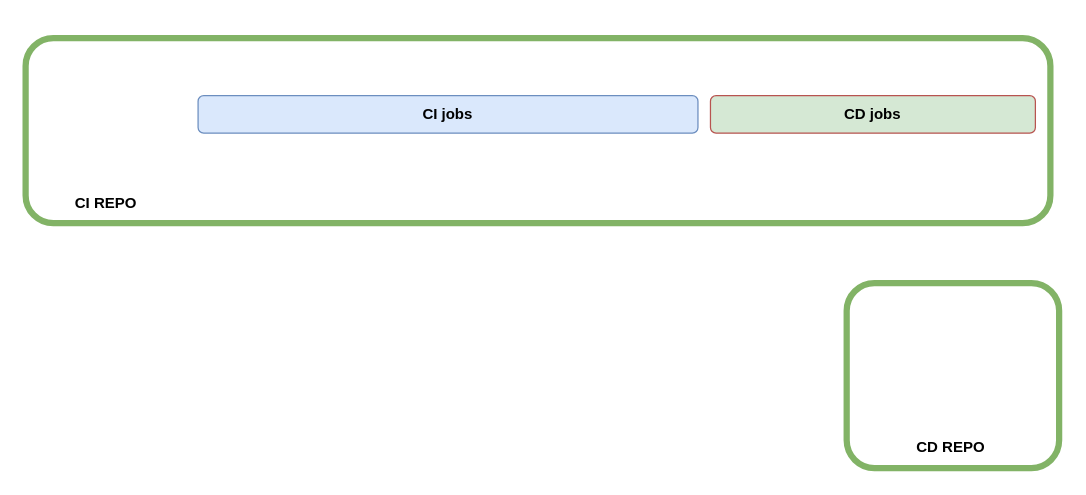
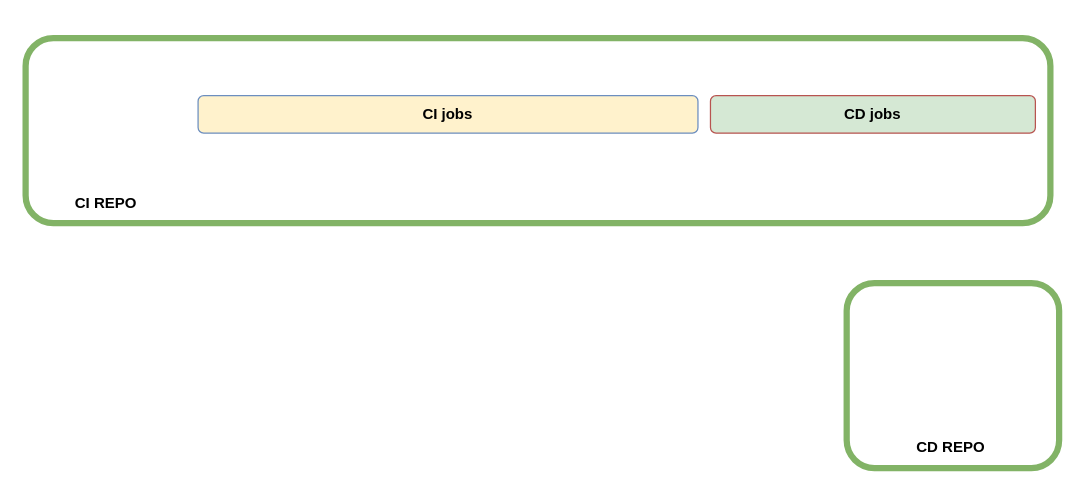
(448, 114) -> (448, 114)
